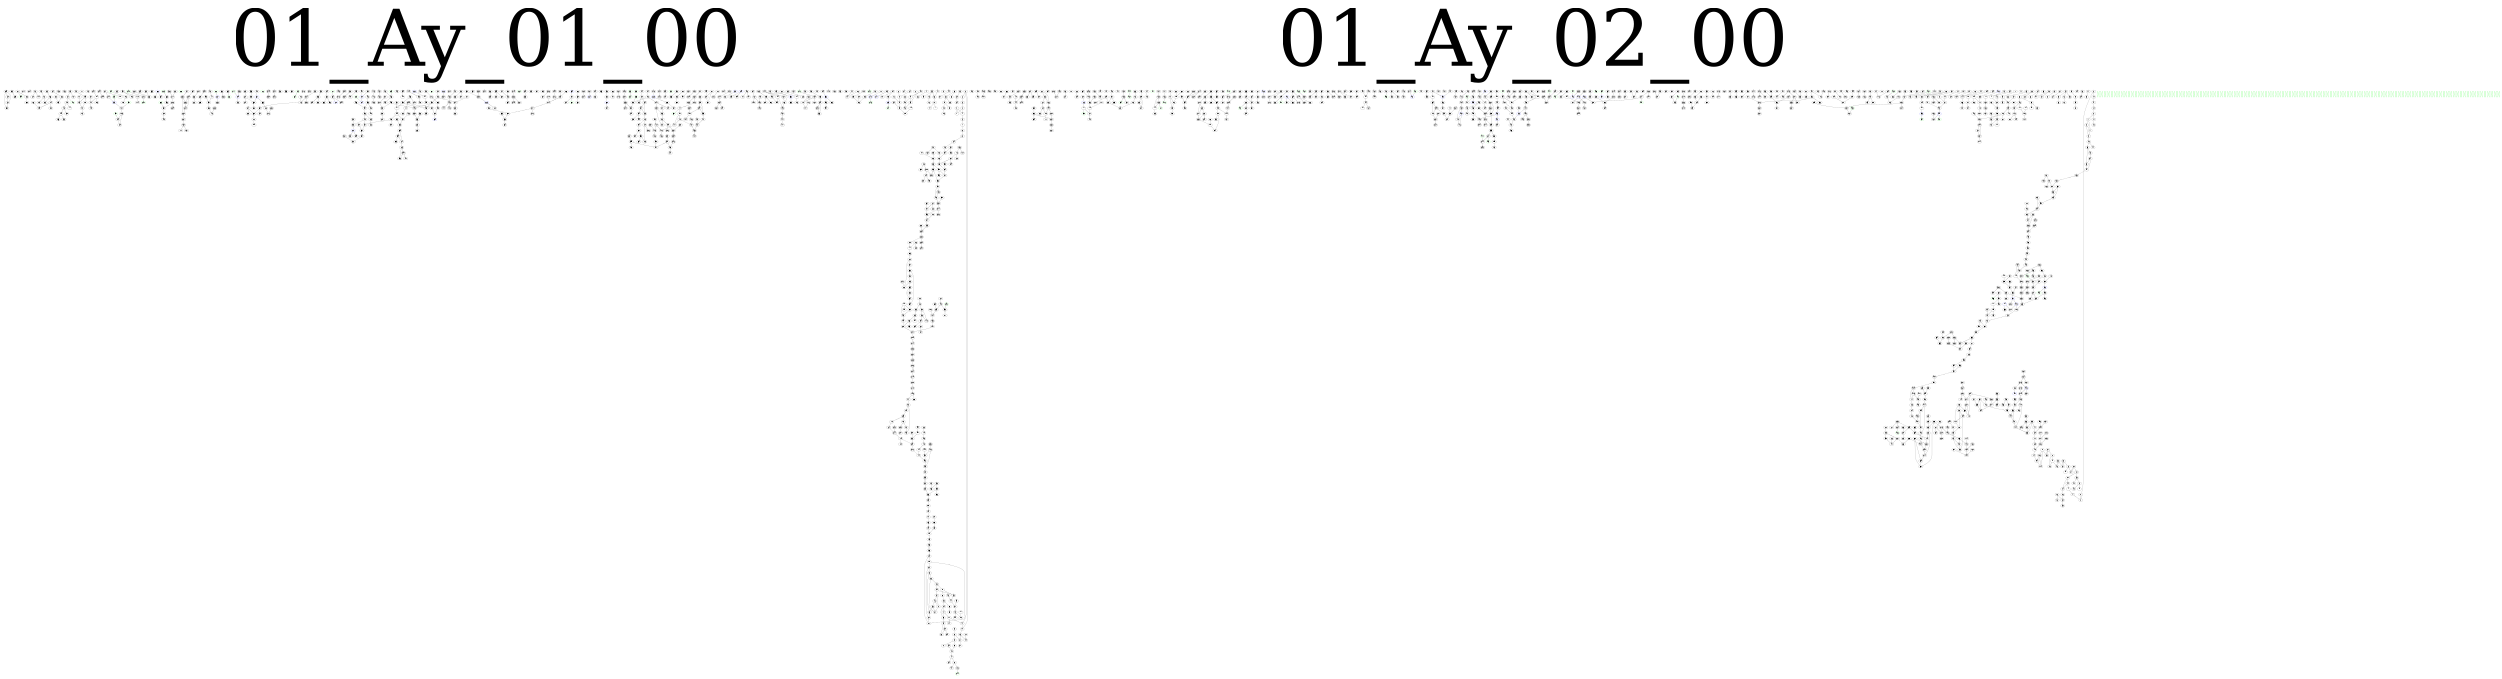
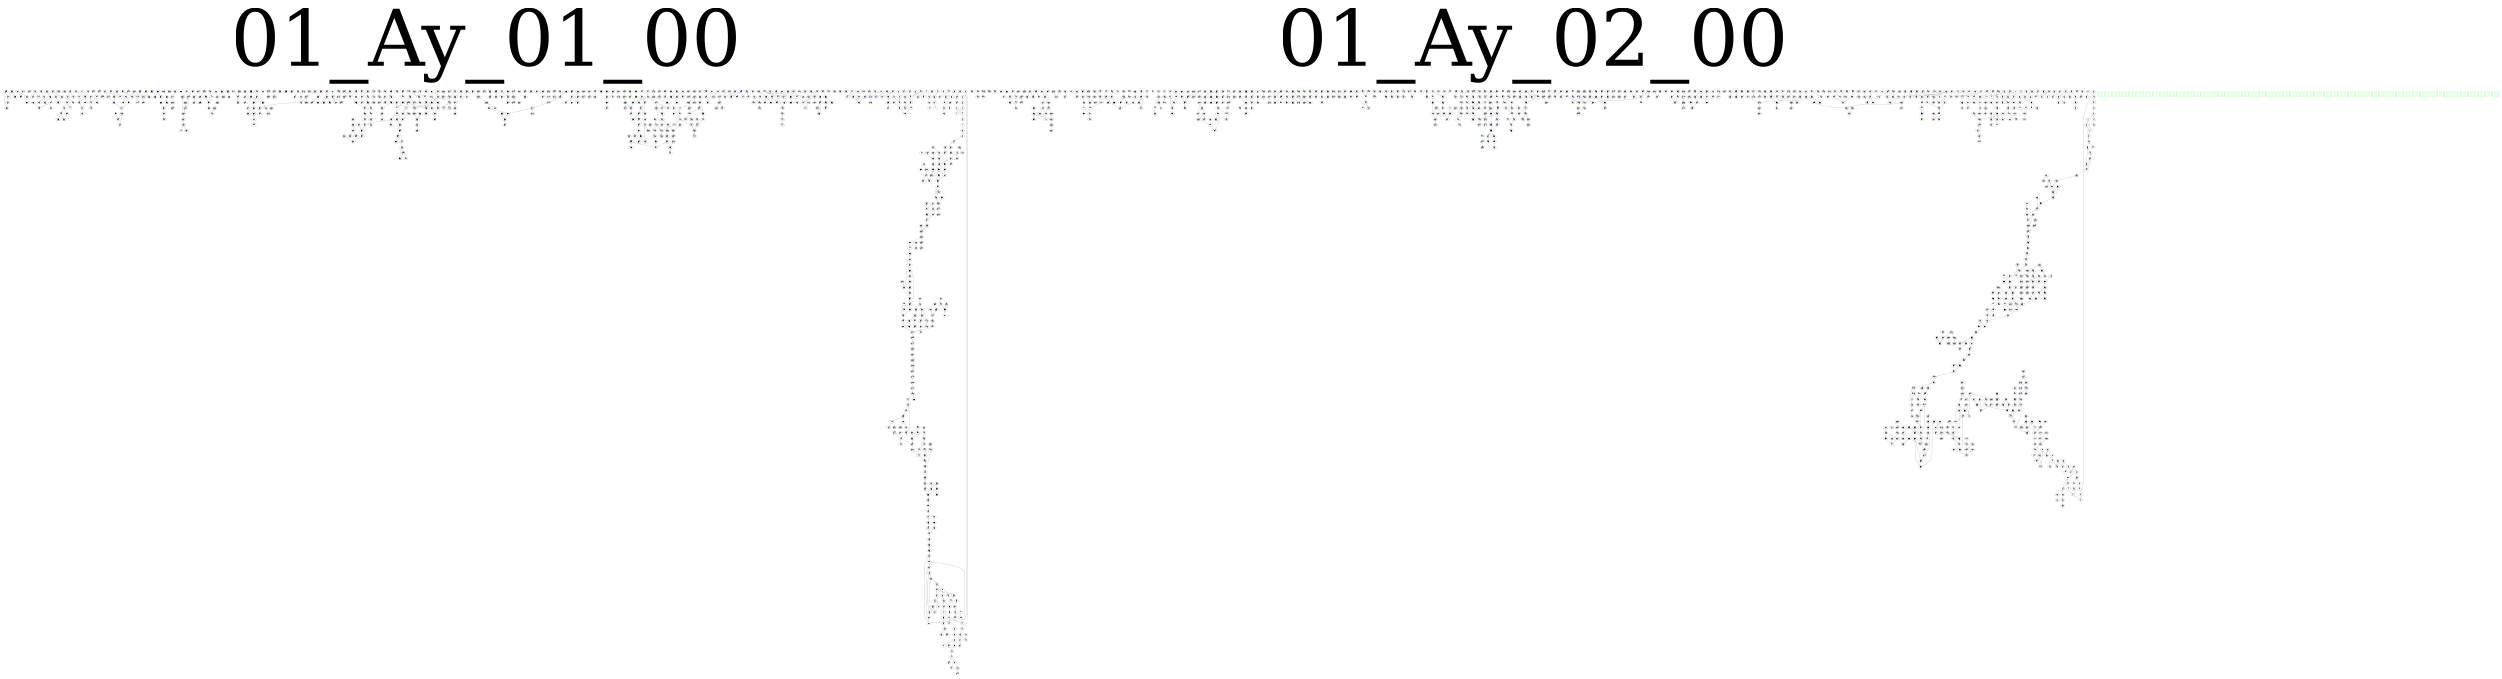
none -> (927, 327)
